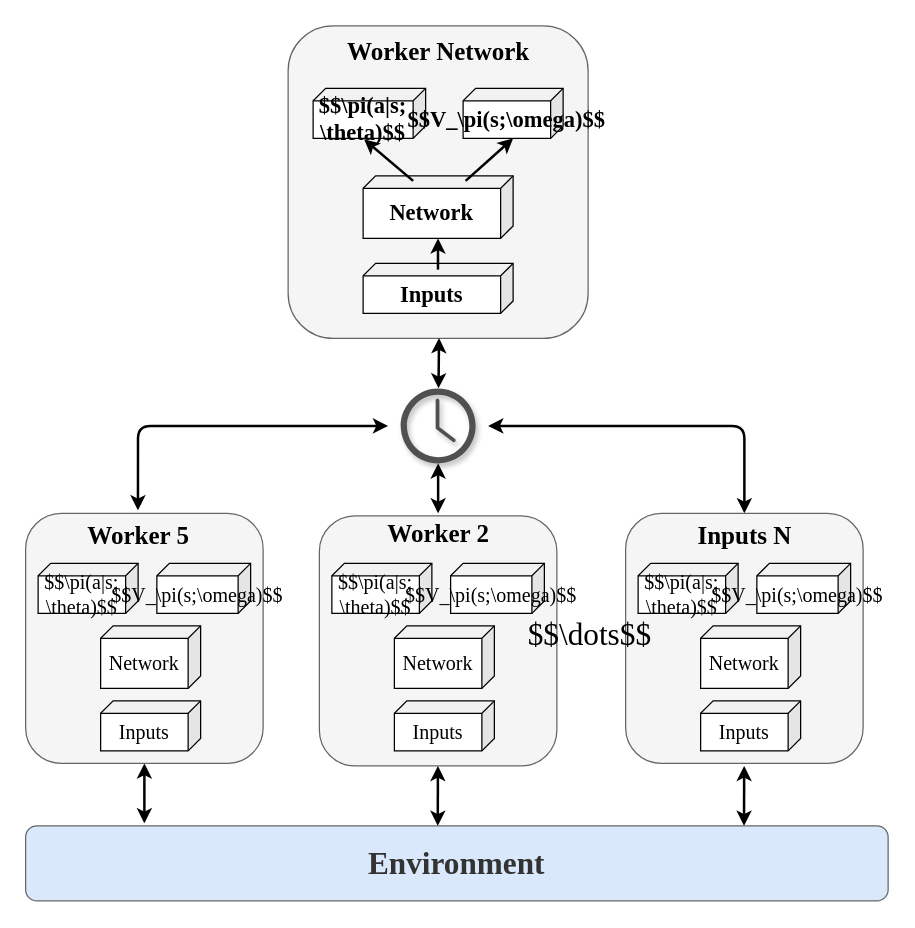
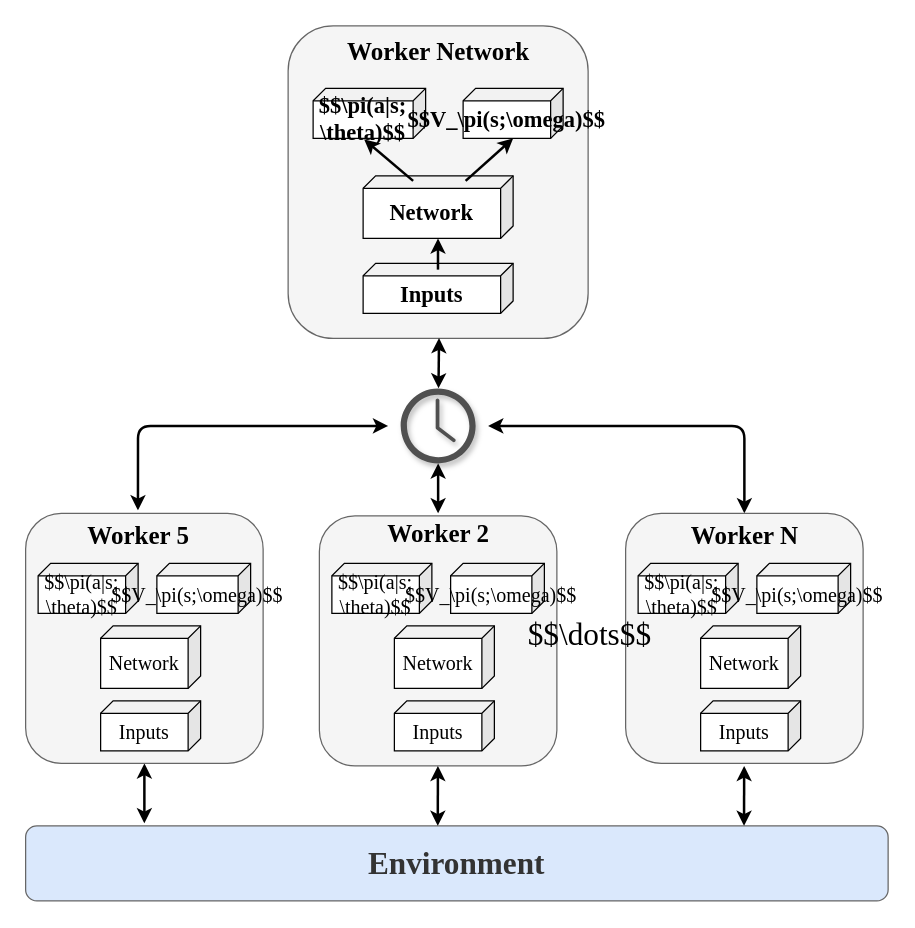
(745, 534) -> (745, 534)
